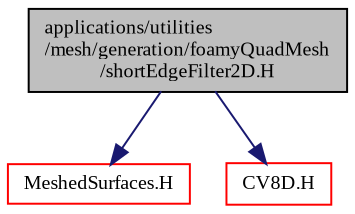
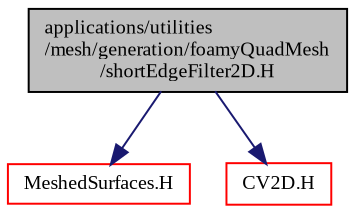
(279, 184) -> (279, 184)
